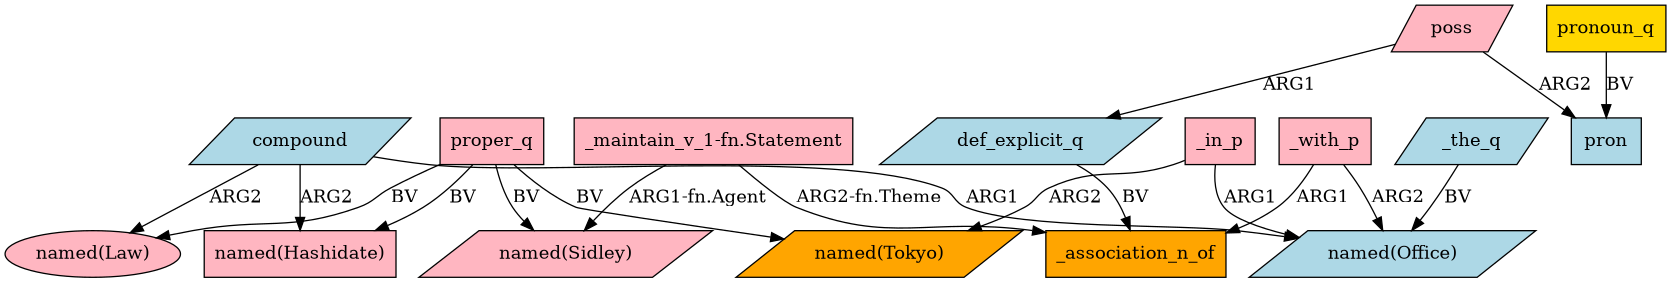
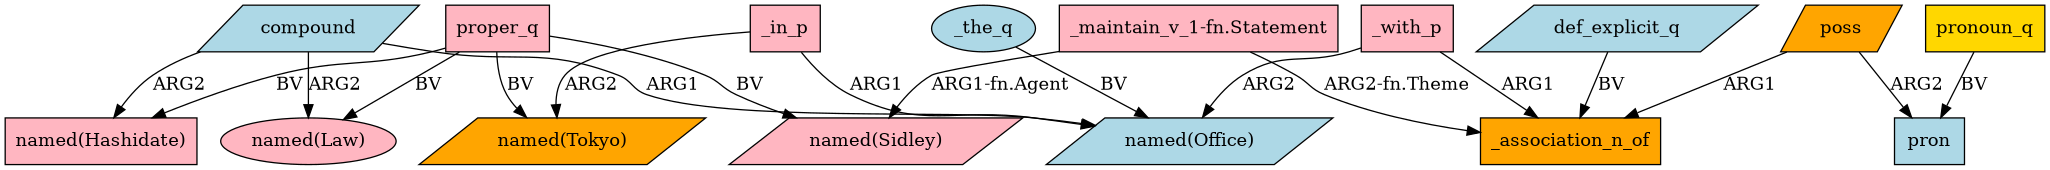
(1452, 29) -> (1841, 29)
(1258, 79) -> (1712, 82)
(1472, 141) -> (984, 29)
